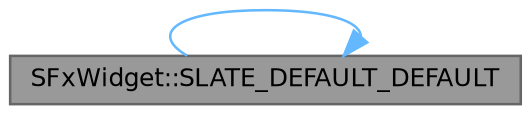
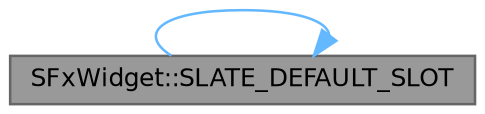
(265, 80) -> (243, 80)
